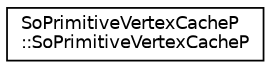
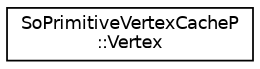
(135, 34) -> (130, 34)
